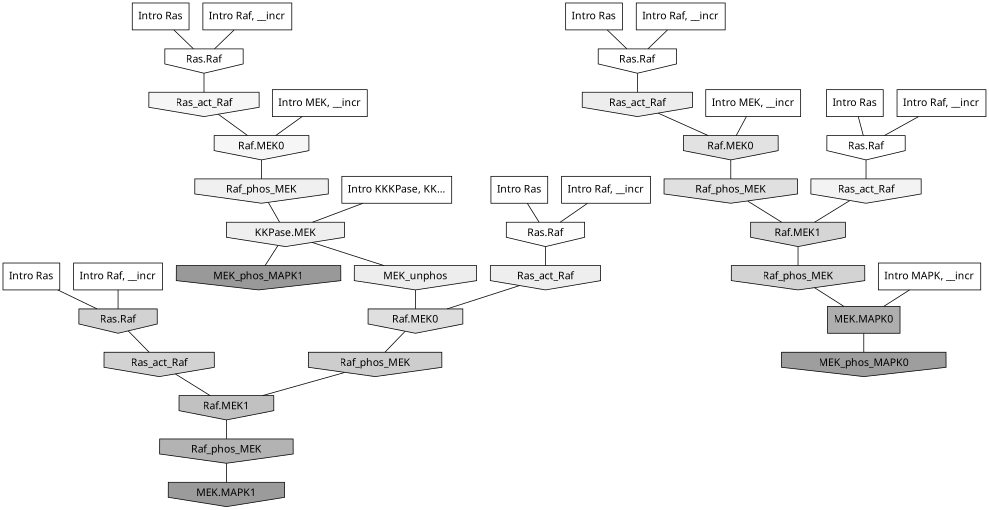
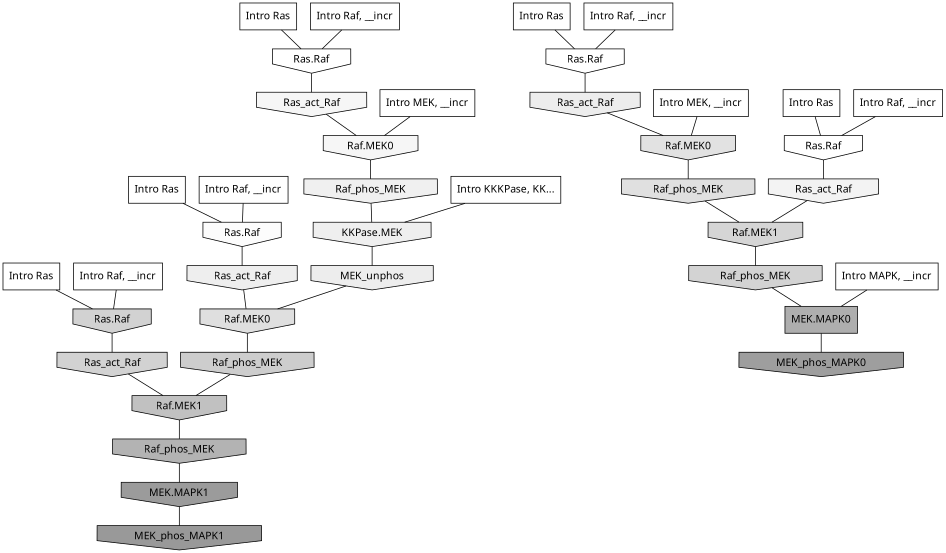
(272, 256) -> (179, 516)
